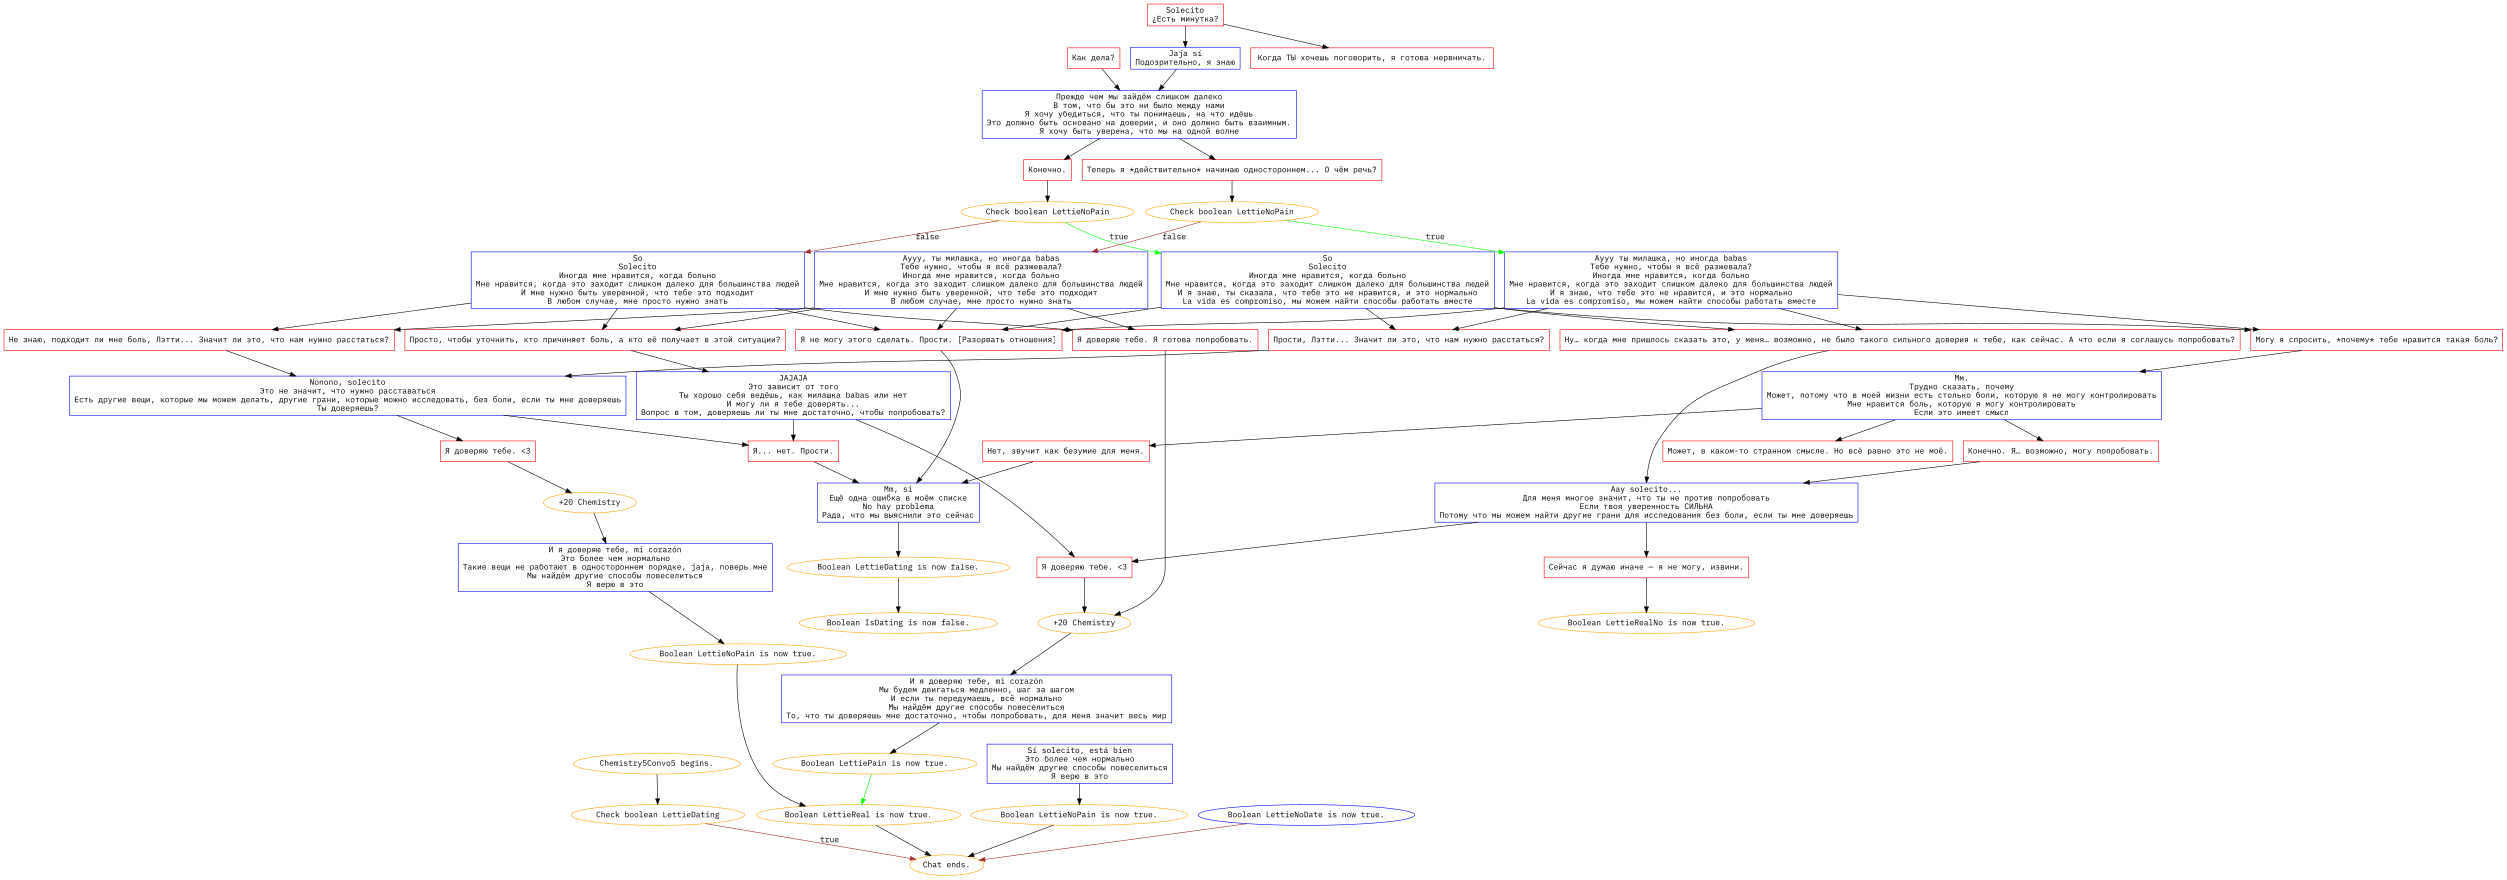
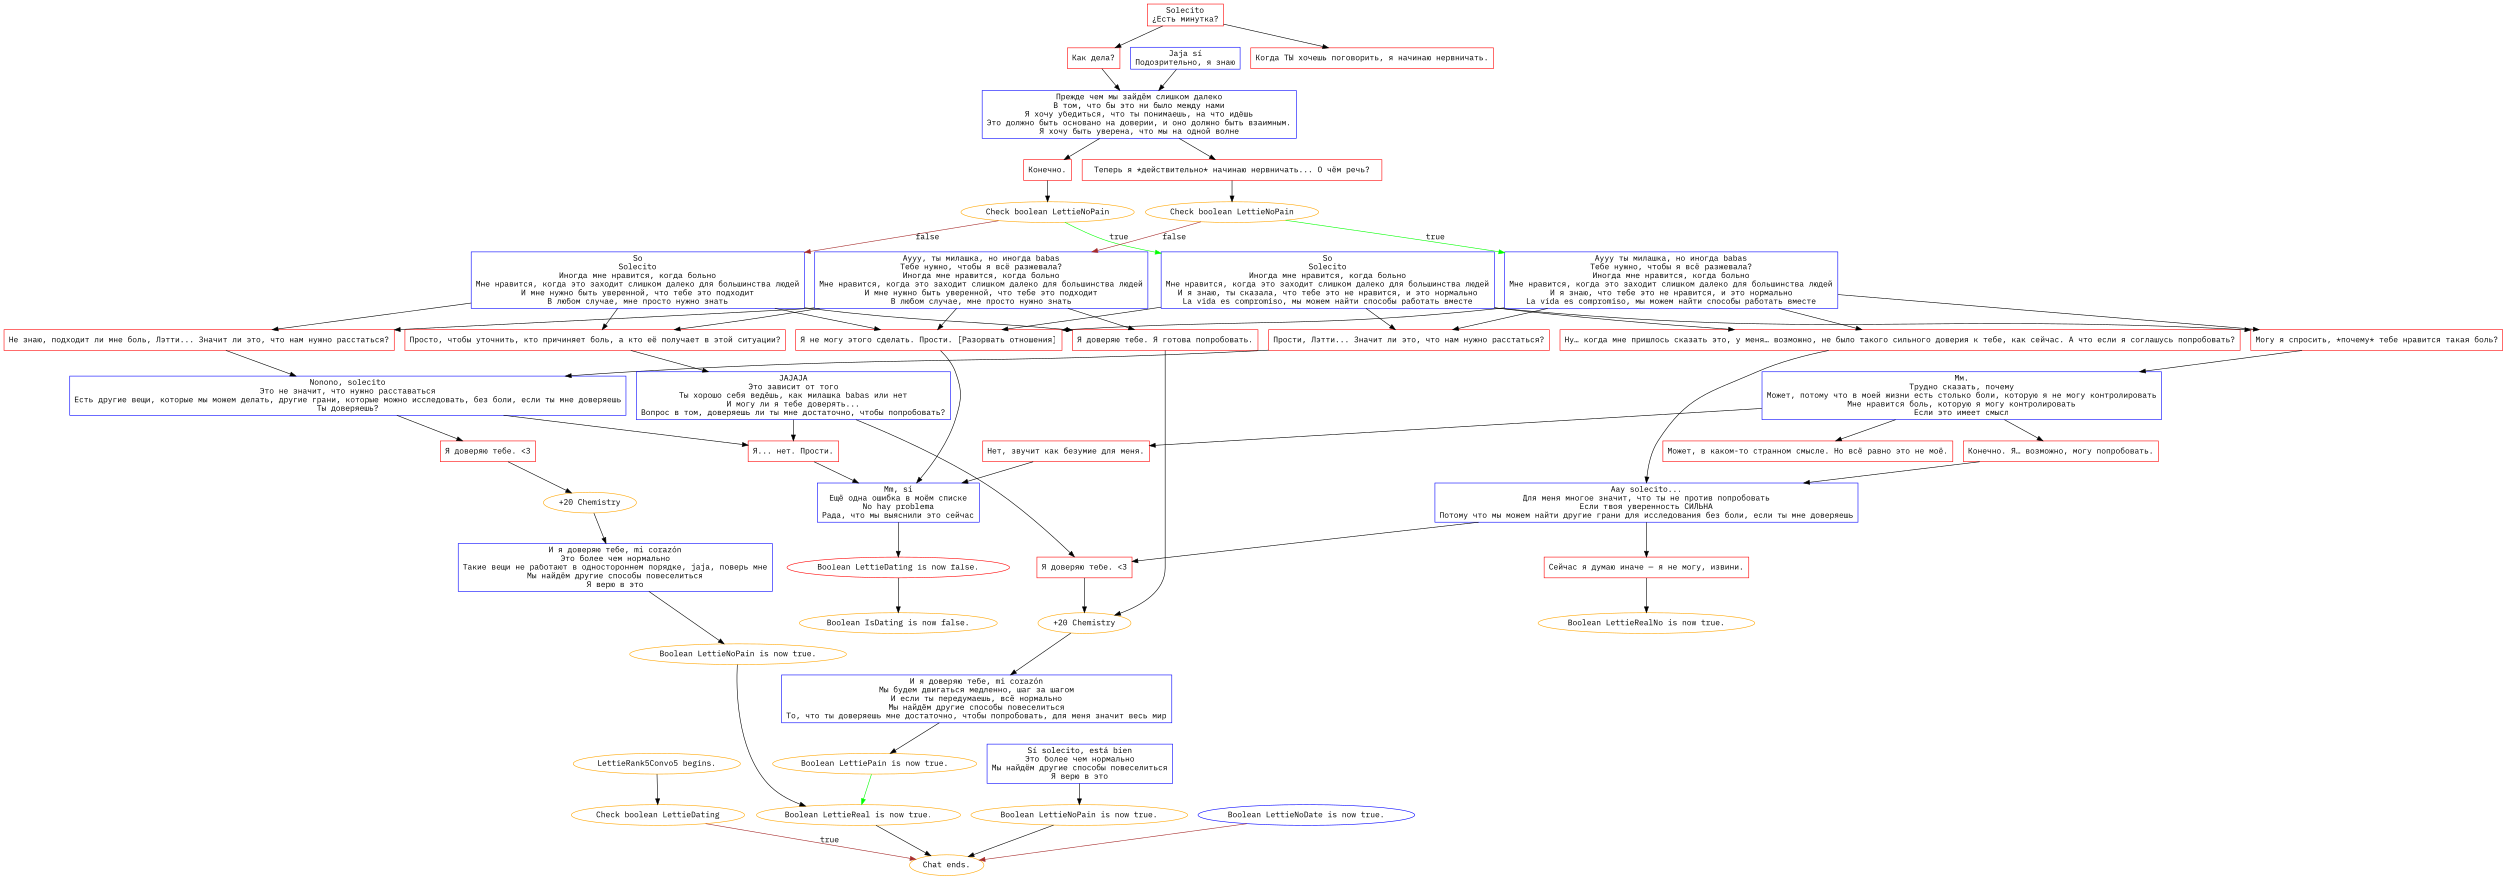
(1185, 34) -> (1142, 36)
(1372, 58) -> (1372, 58)
(1232, 170) -> (1232, 170)
(898, 567) -> (898, 567)
(657, 764) -> (657, 764)
